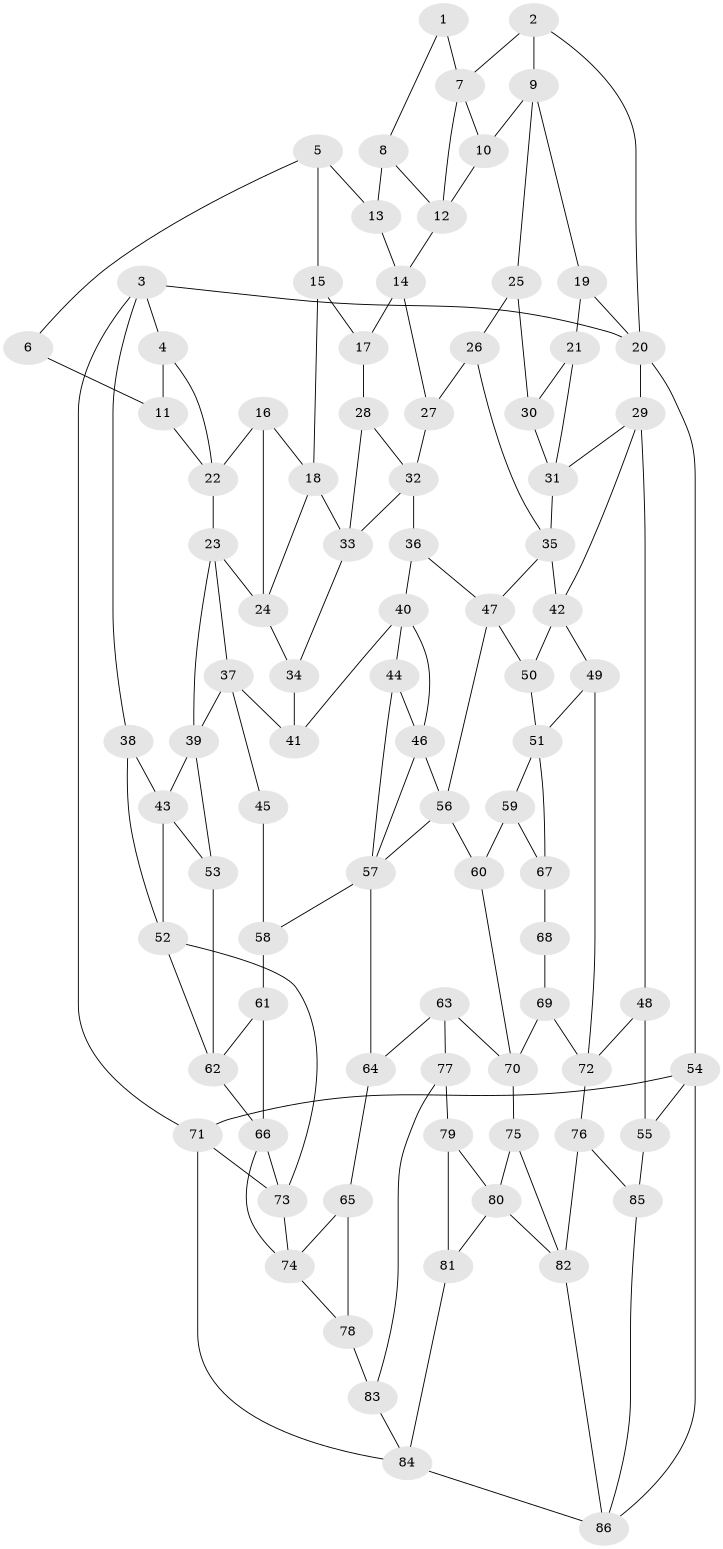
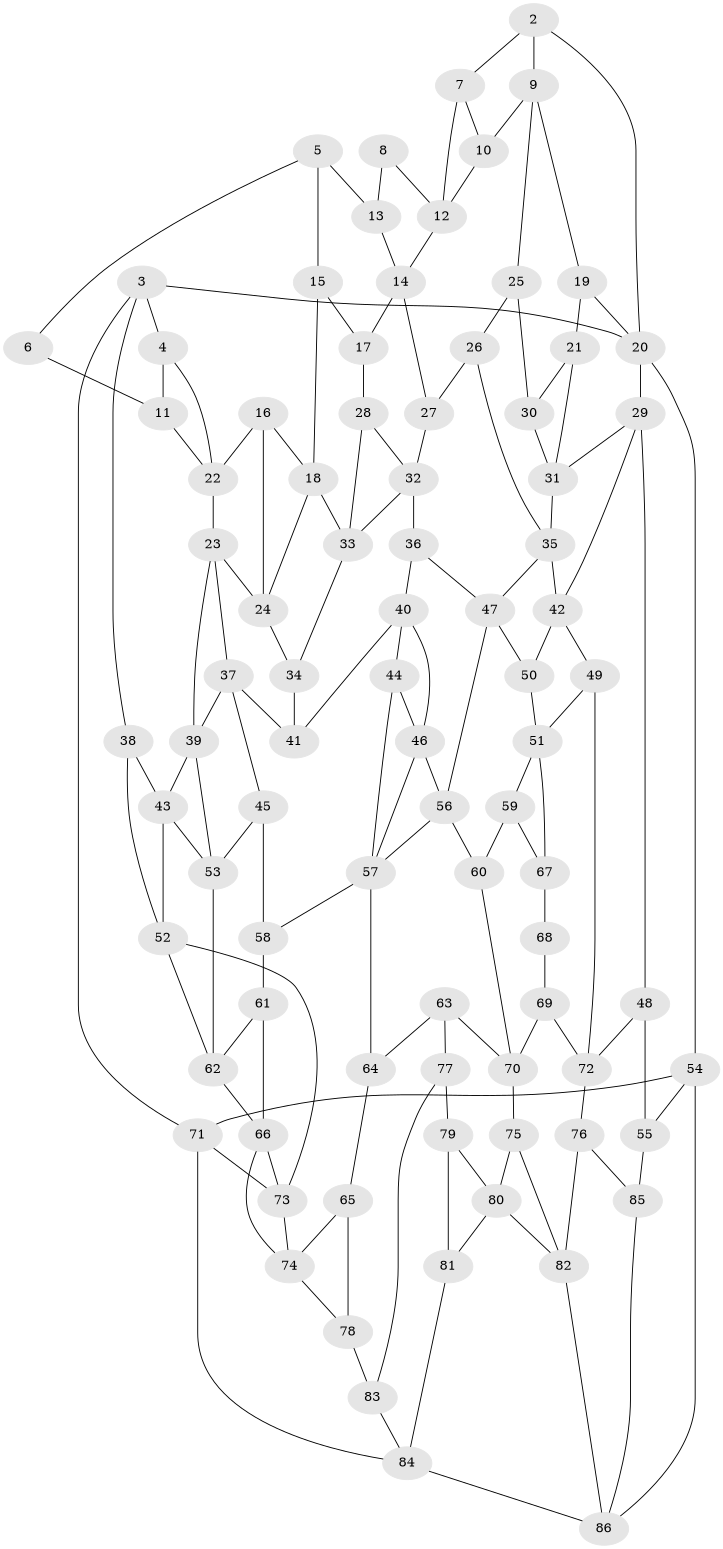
(444, 20) -> none
none -> (238, 840)
